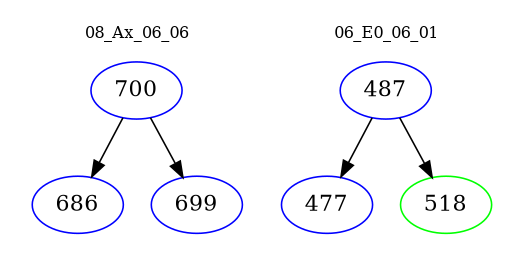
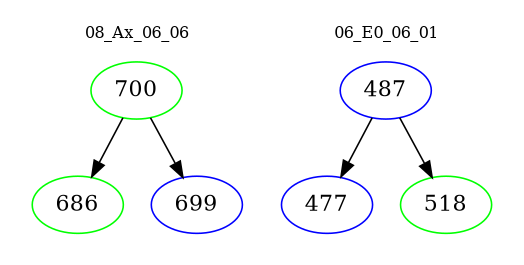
(137, 90) -> (137, 90)
(78, 205) -> (78, 205)
